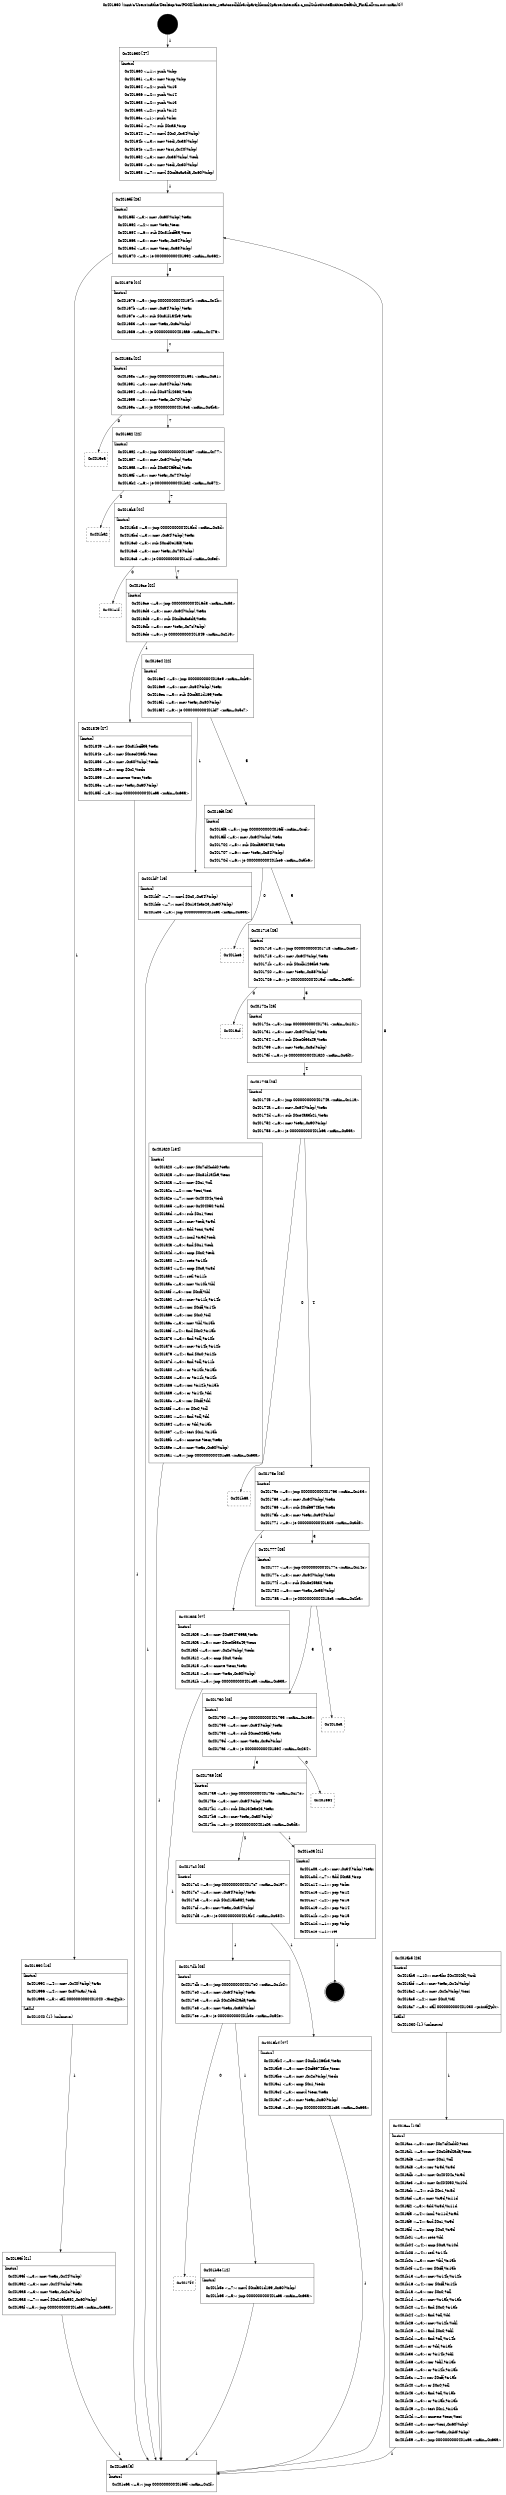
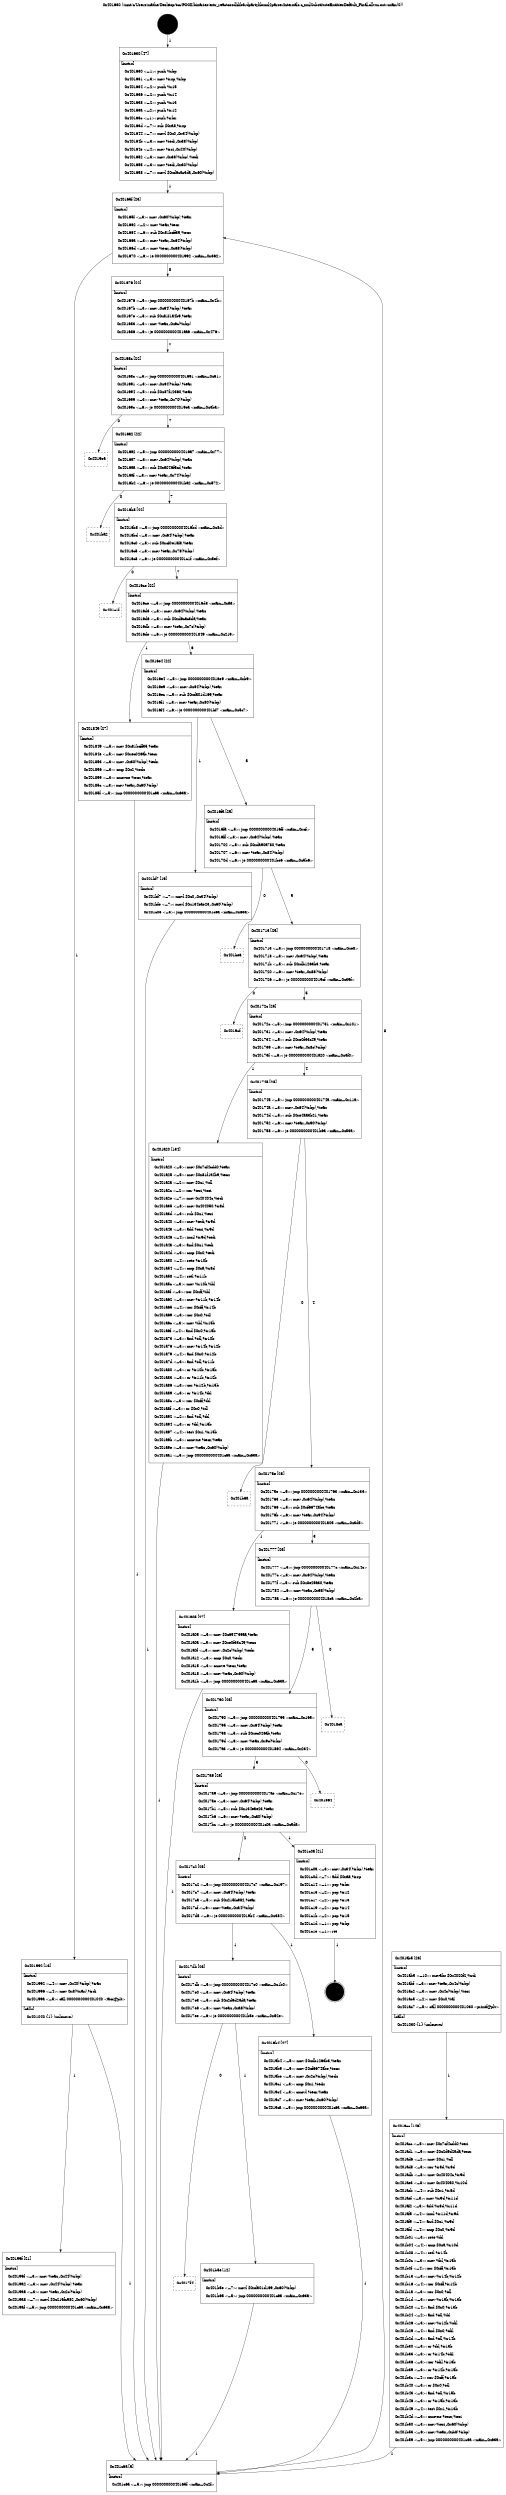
none -> (190, 647)
none -> (232, 1100)
(80, 2391) -> (122, 2240)
